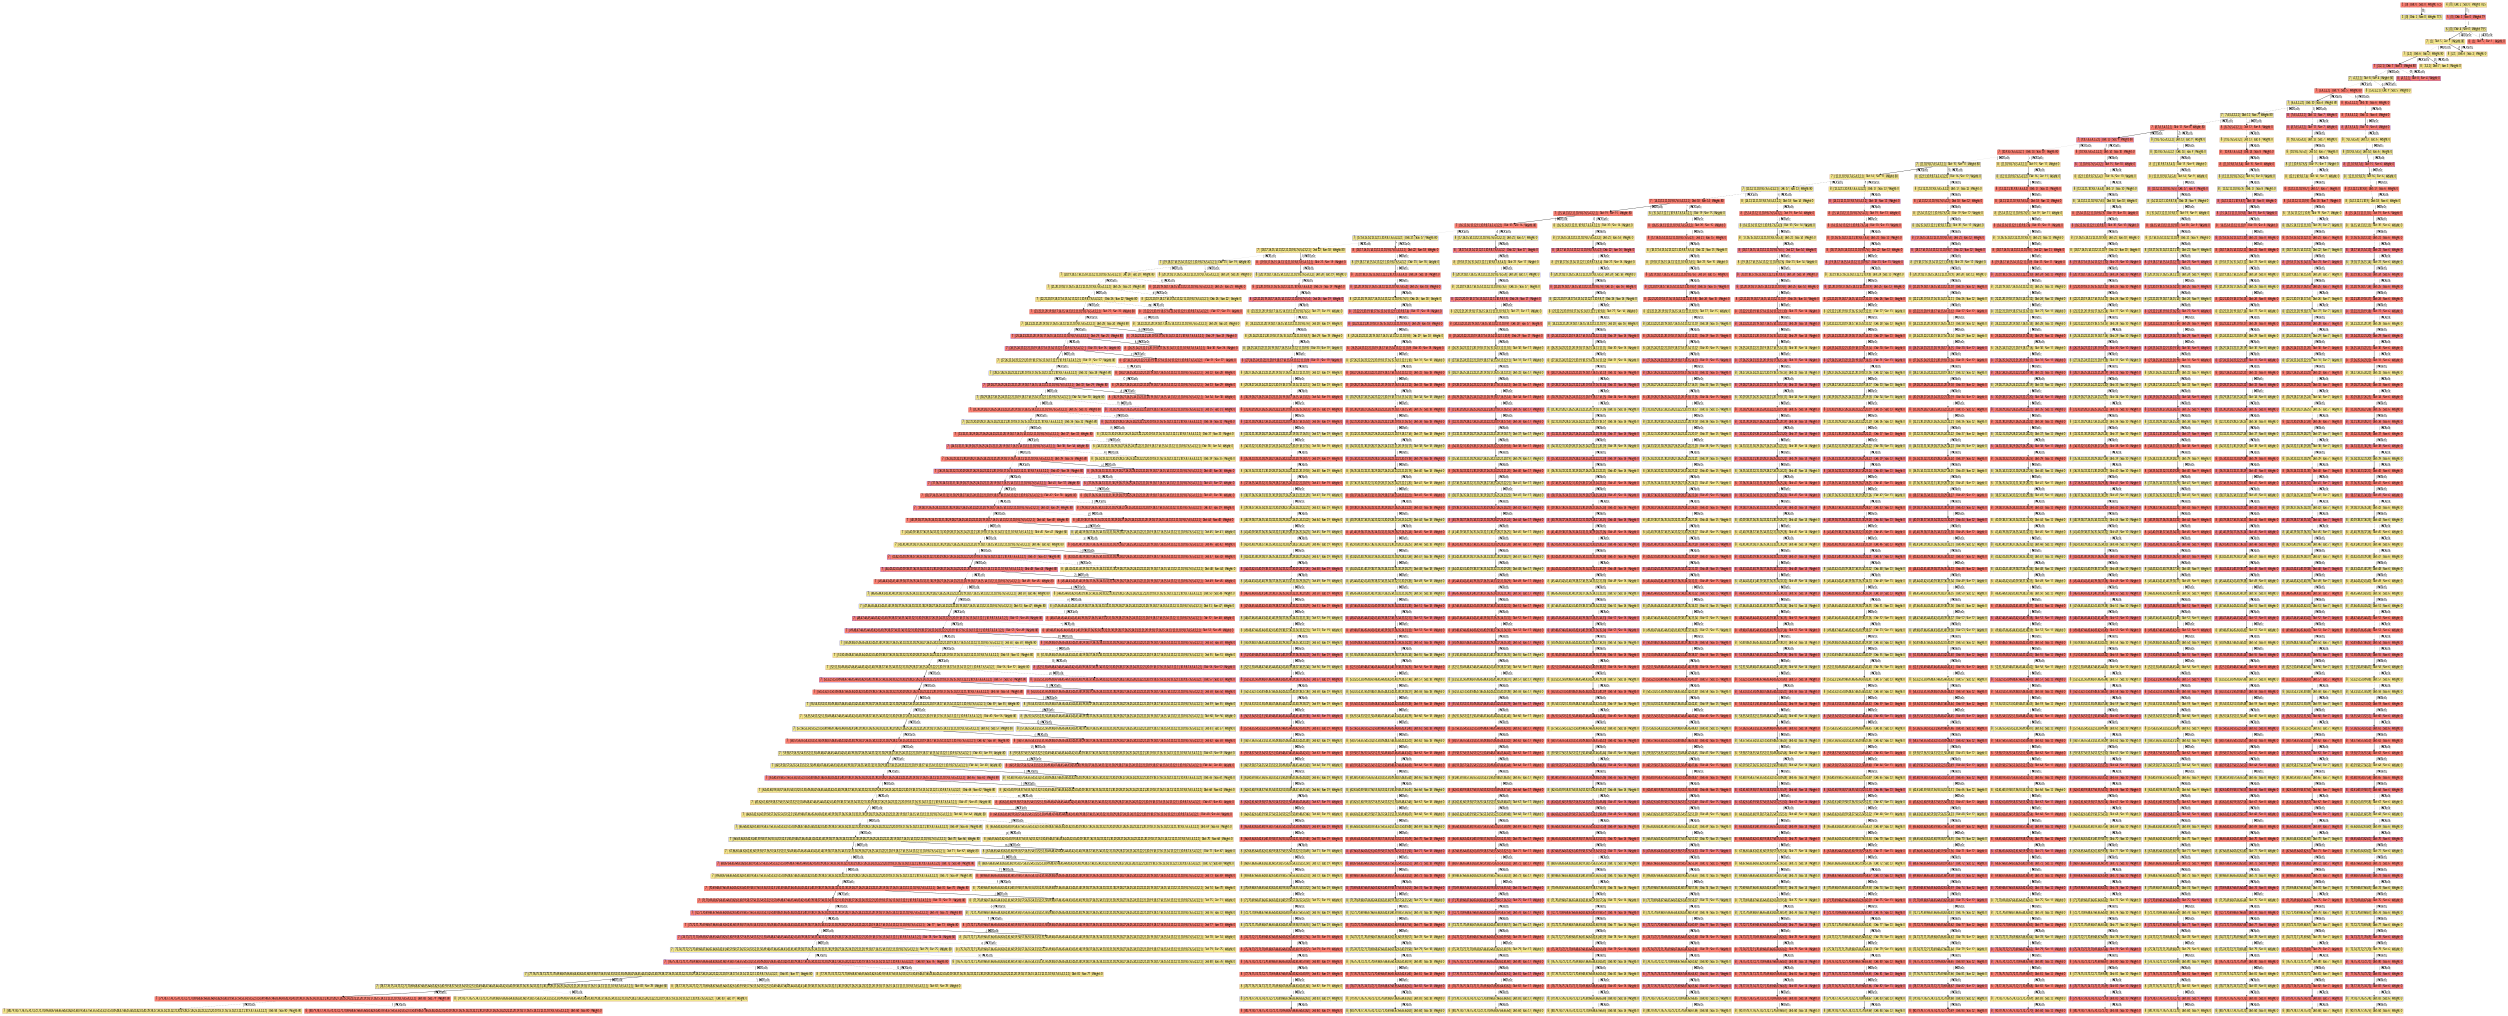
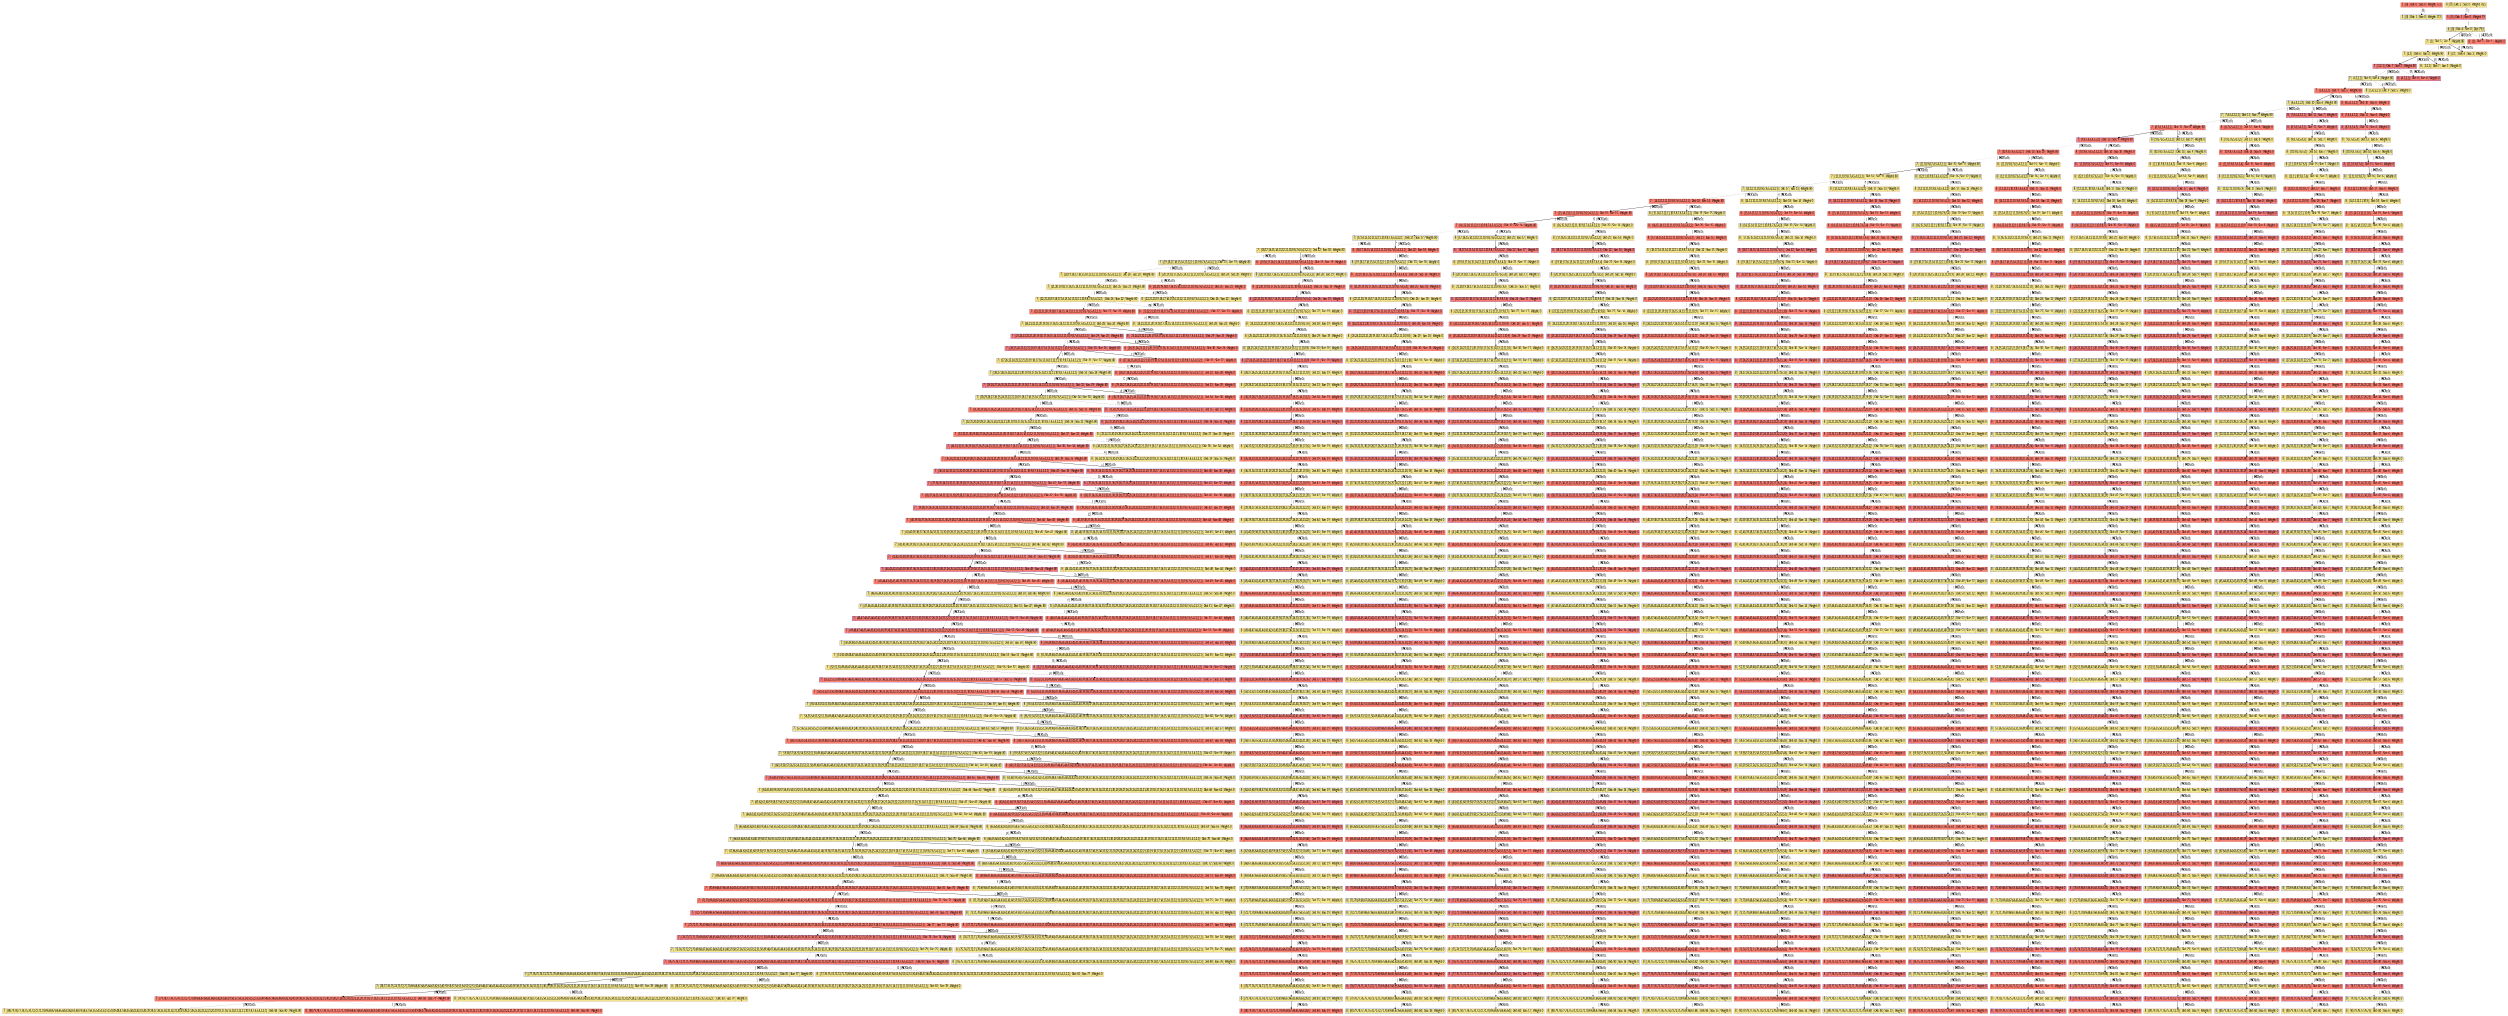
(2422, 10) -> (2422, 10)
(2466, 10) -> (2466, 10)
(2479, 29) -> (2479, 29)
